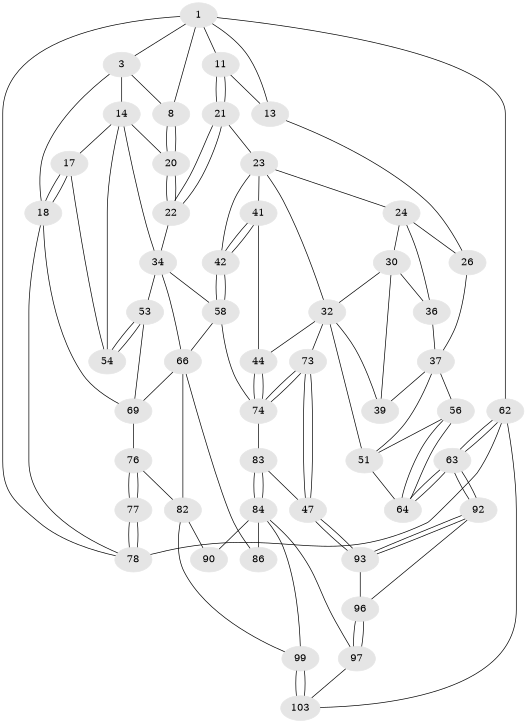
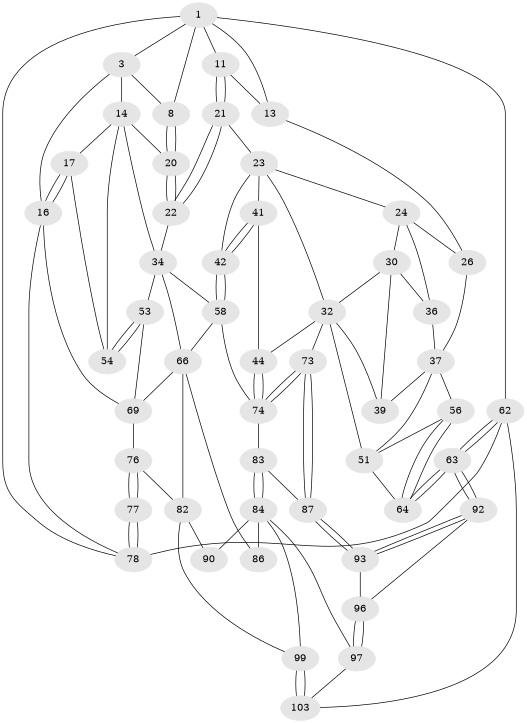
(43, 213) -> (43, 213)
(308, 510) -> (308, 510)
